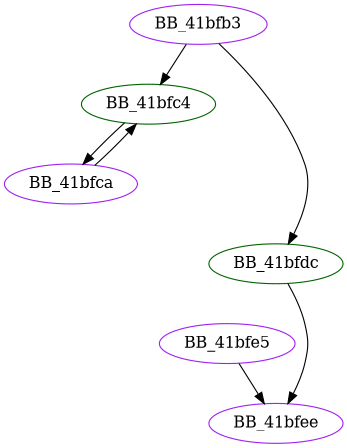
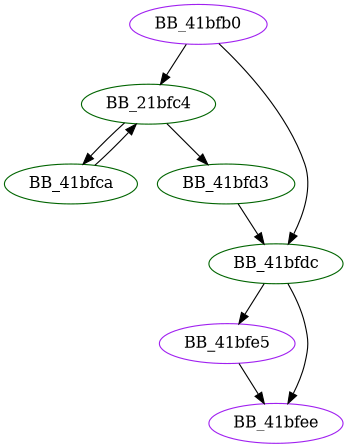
(198, 24) -> (198, 24)
(149, 104) -> (149, 104)
(71, 184) -> (71, 184)
none -> (226, 184)
none -> (255, 299)
